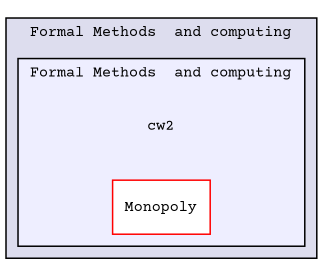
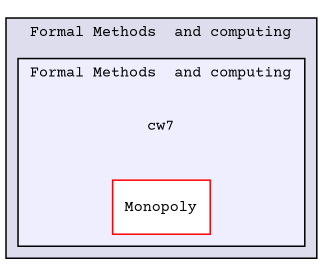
(161, 126) -> (161, 126)
